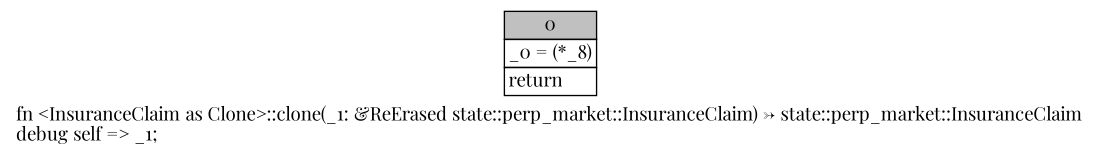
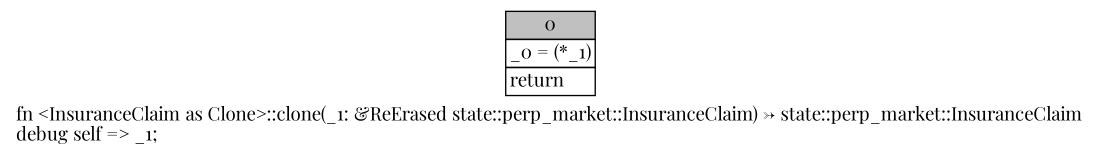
(550, 53) -> (550, 53)
